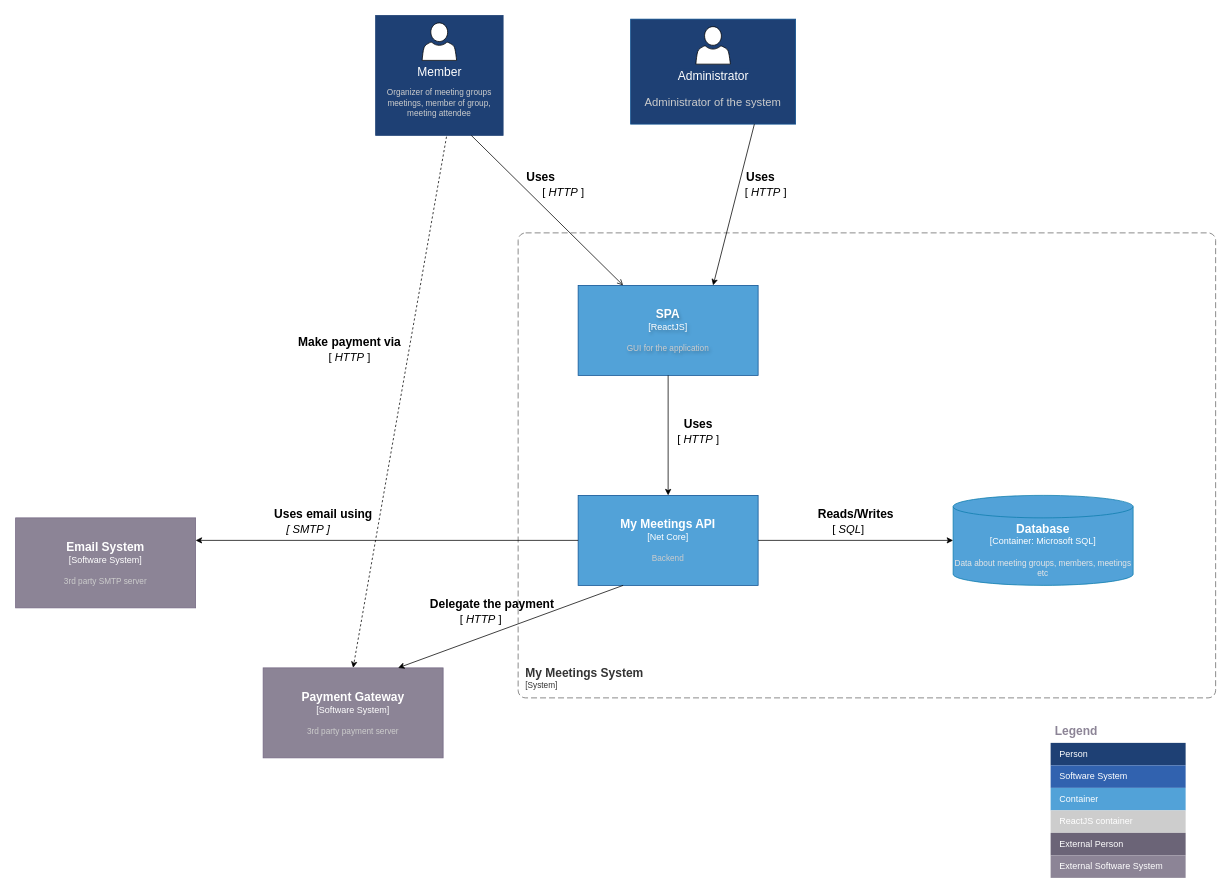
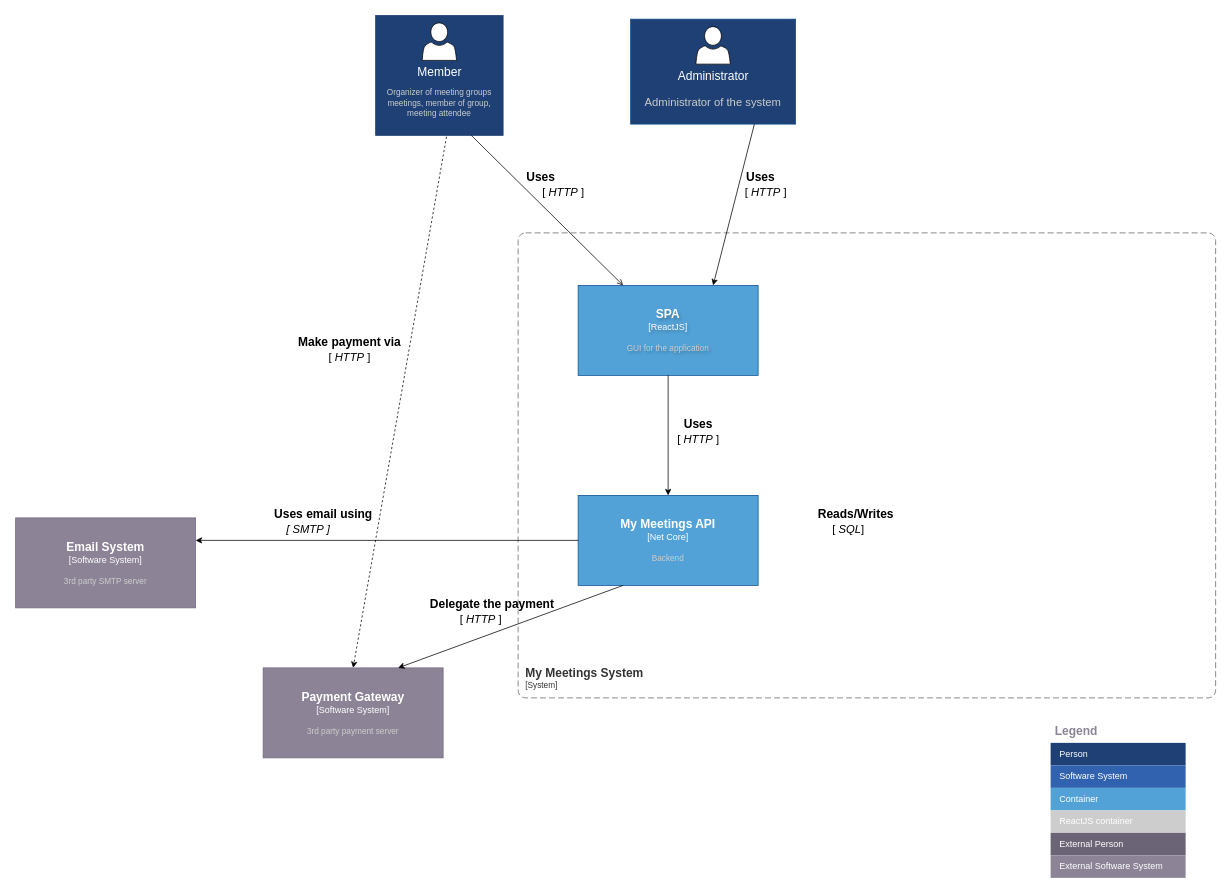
(853, 540) -> none
(1043, 540) -> none
